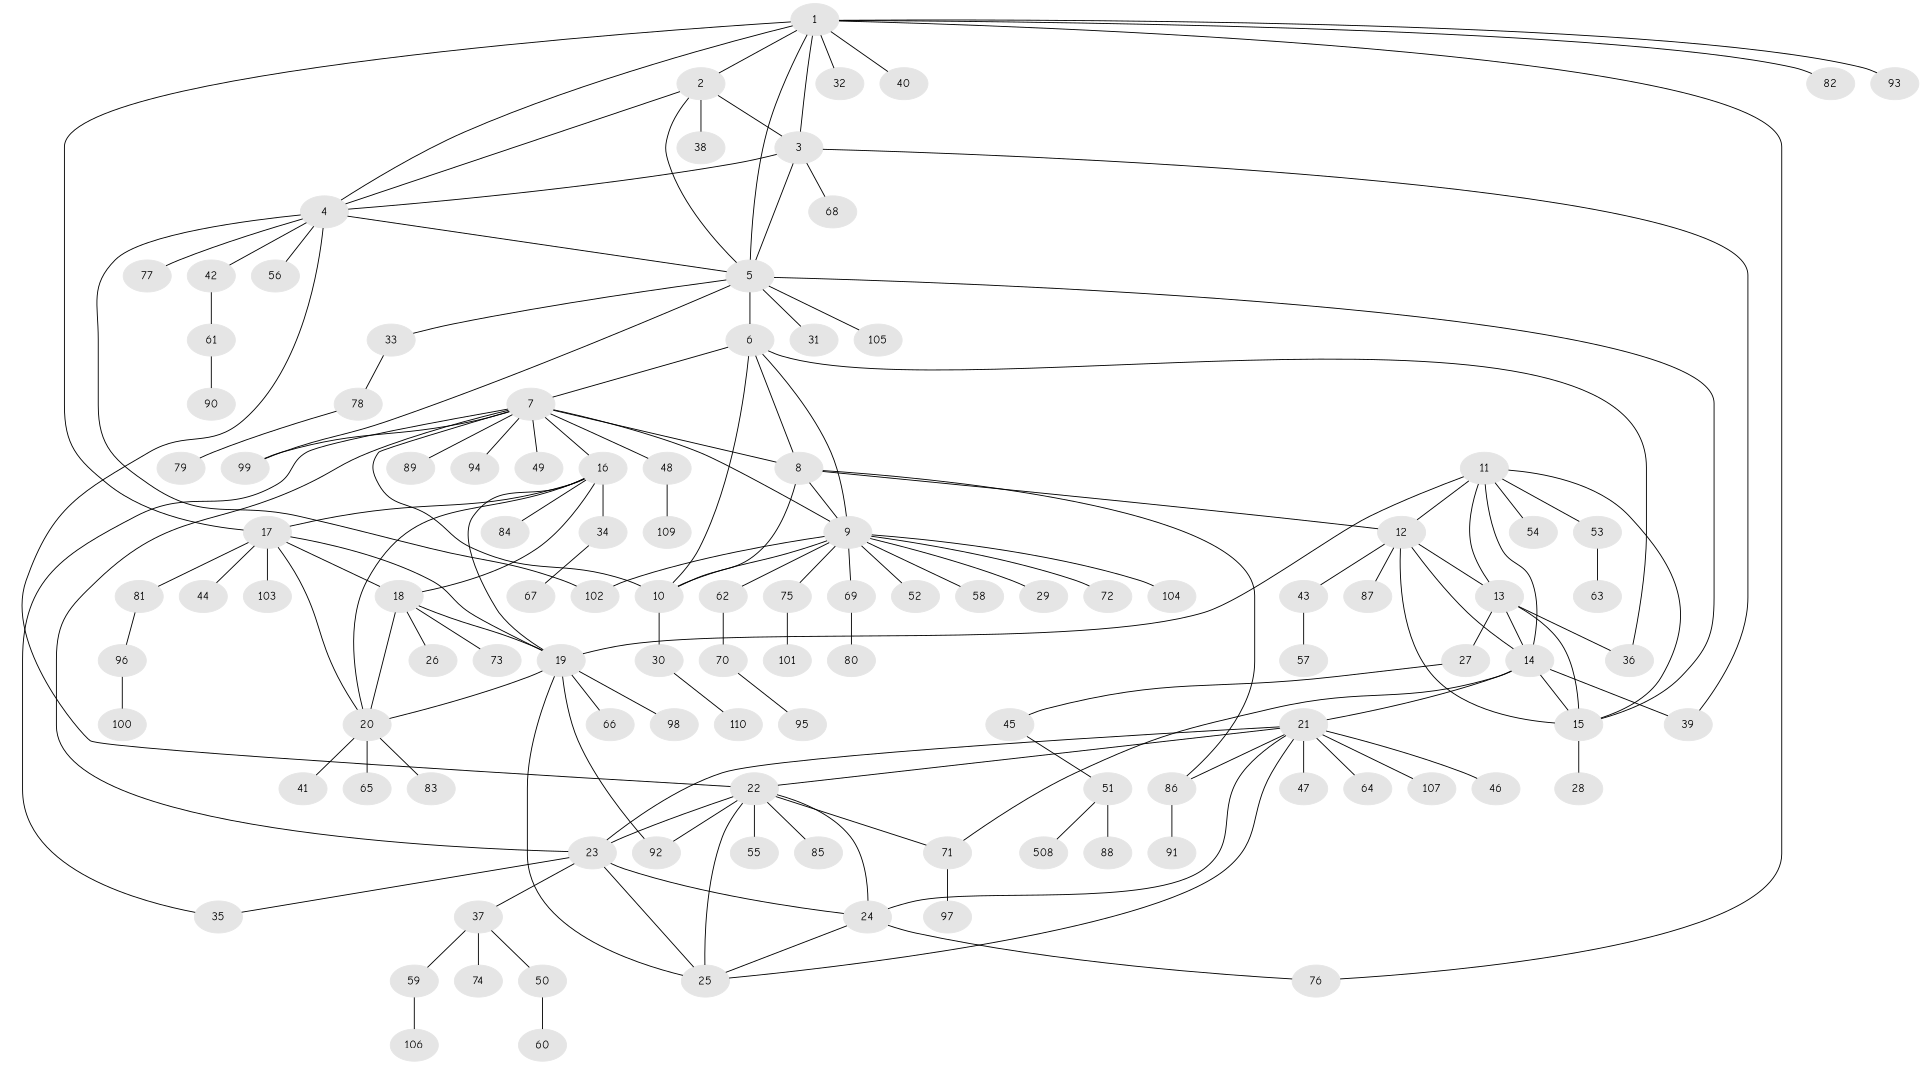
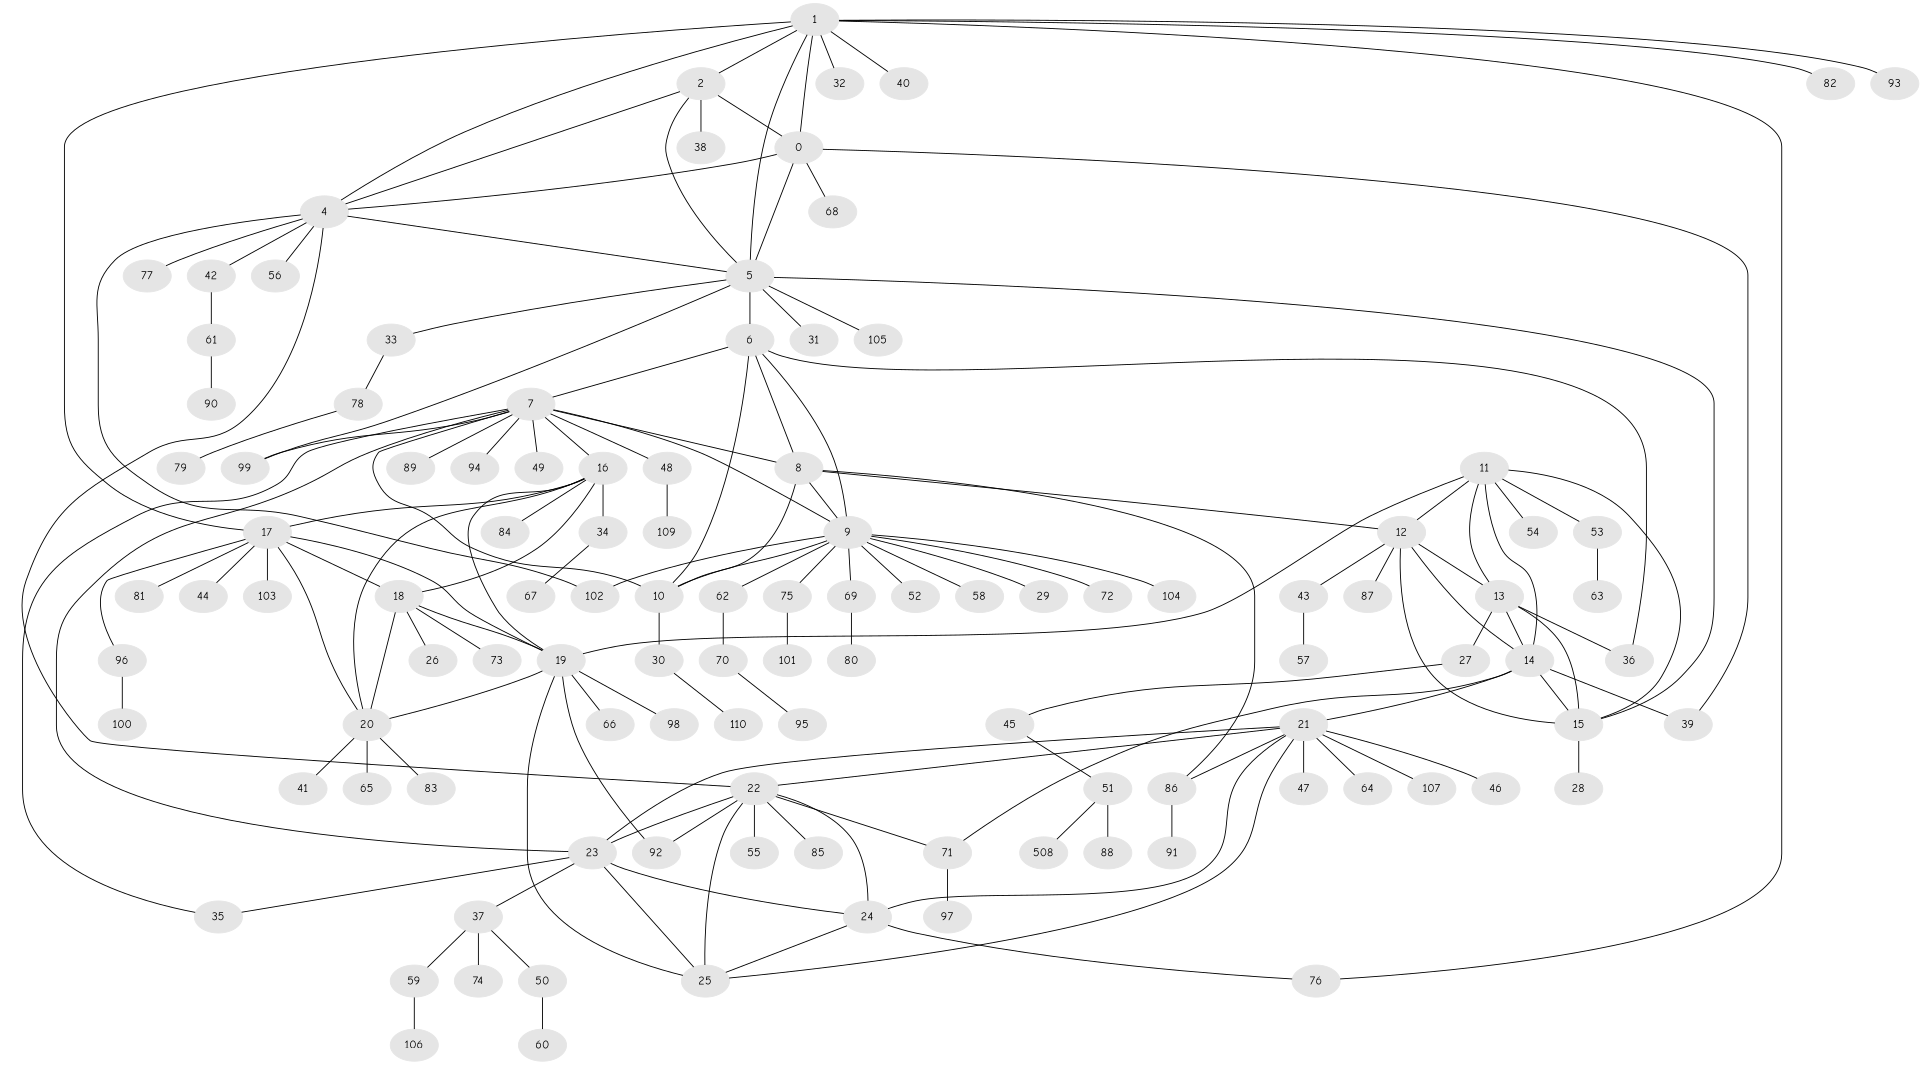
(799, 148) -> (799, 148)
(131, 629) -> (143, 569)
